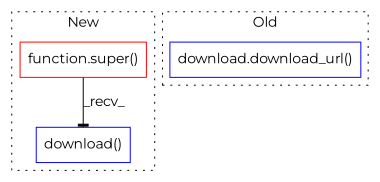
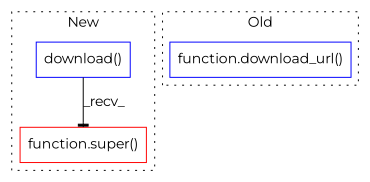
(265, 60) -> (260, 60)
(83, 100) -> (83, 100)
